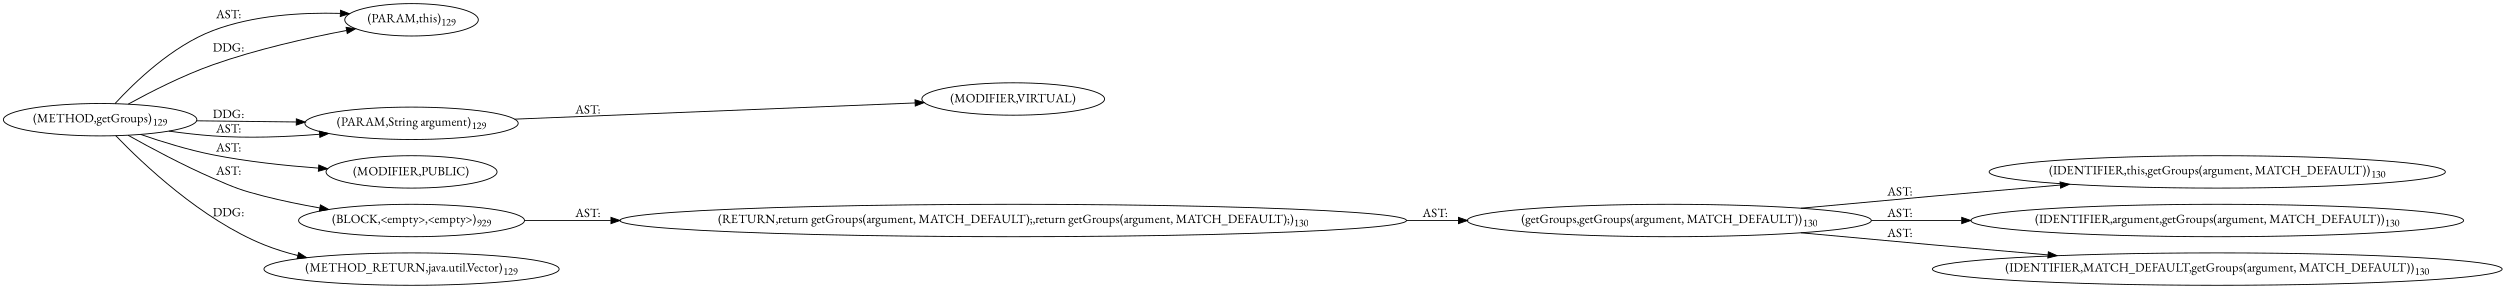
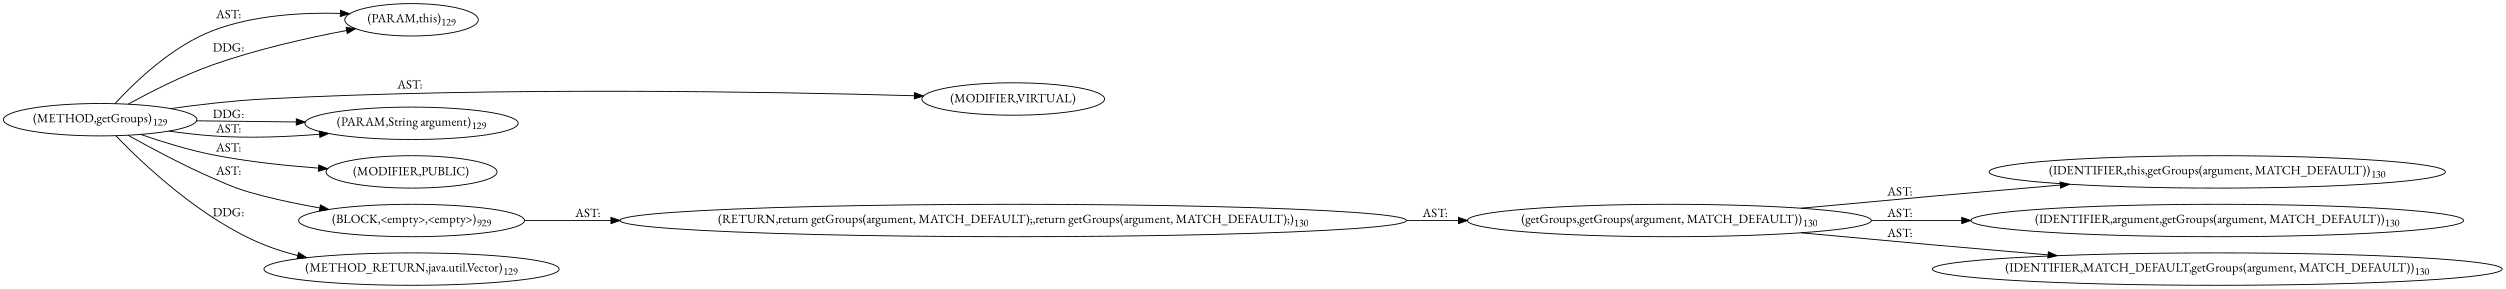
(715, 111) -> (542, 92)
